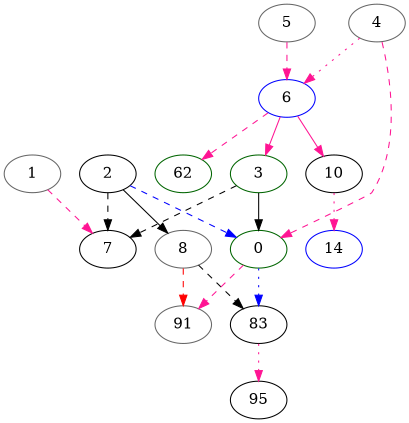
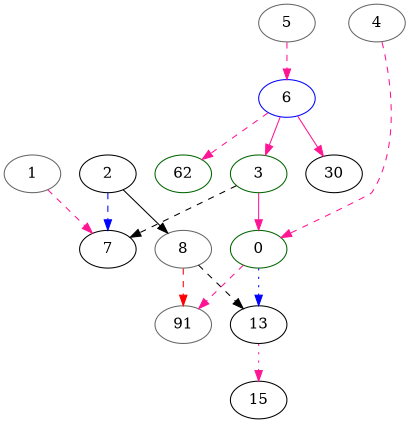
(336, 57) -> none
(334, 174) -> (334, 174)
(108, 206) -> (108, 206)
(259, 206) -> (259, 206)
(176, 208) -> none
(334, 249) -> none
(259, 325) -> (259, 325)
(259, 400) -> (259, 400)
